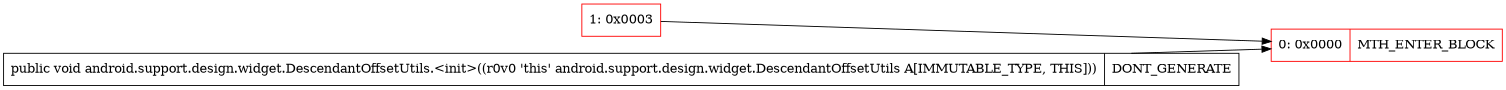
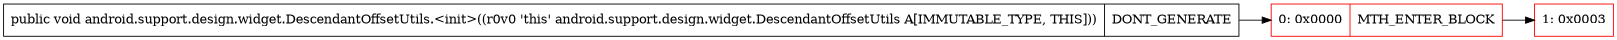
(961, 31) -> (1514, 20)
